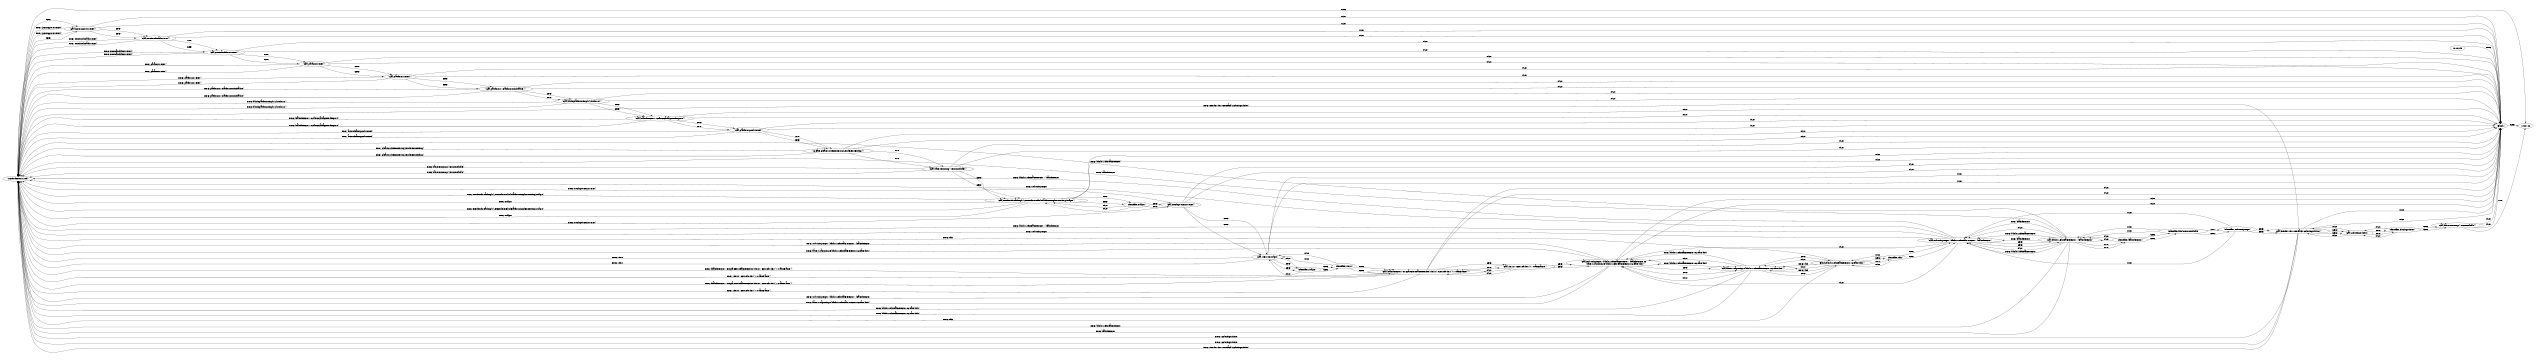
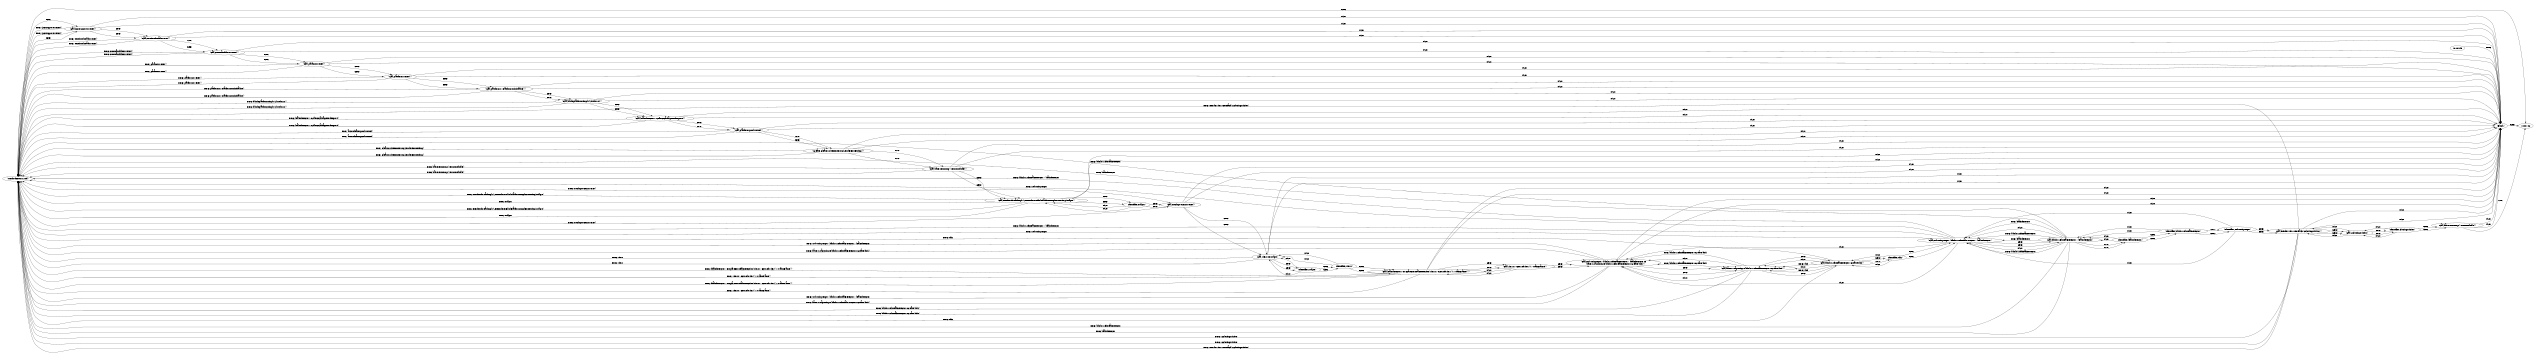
(2183, 231) -> (2183, 231)
(1842, 263) -> (1842, 263)
